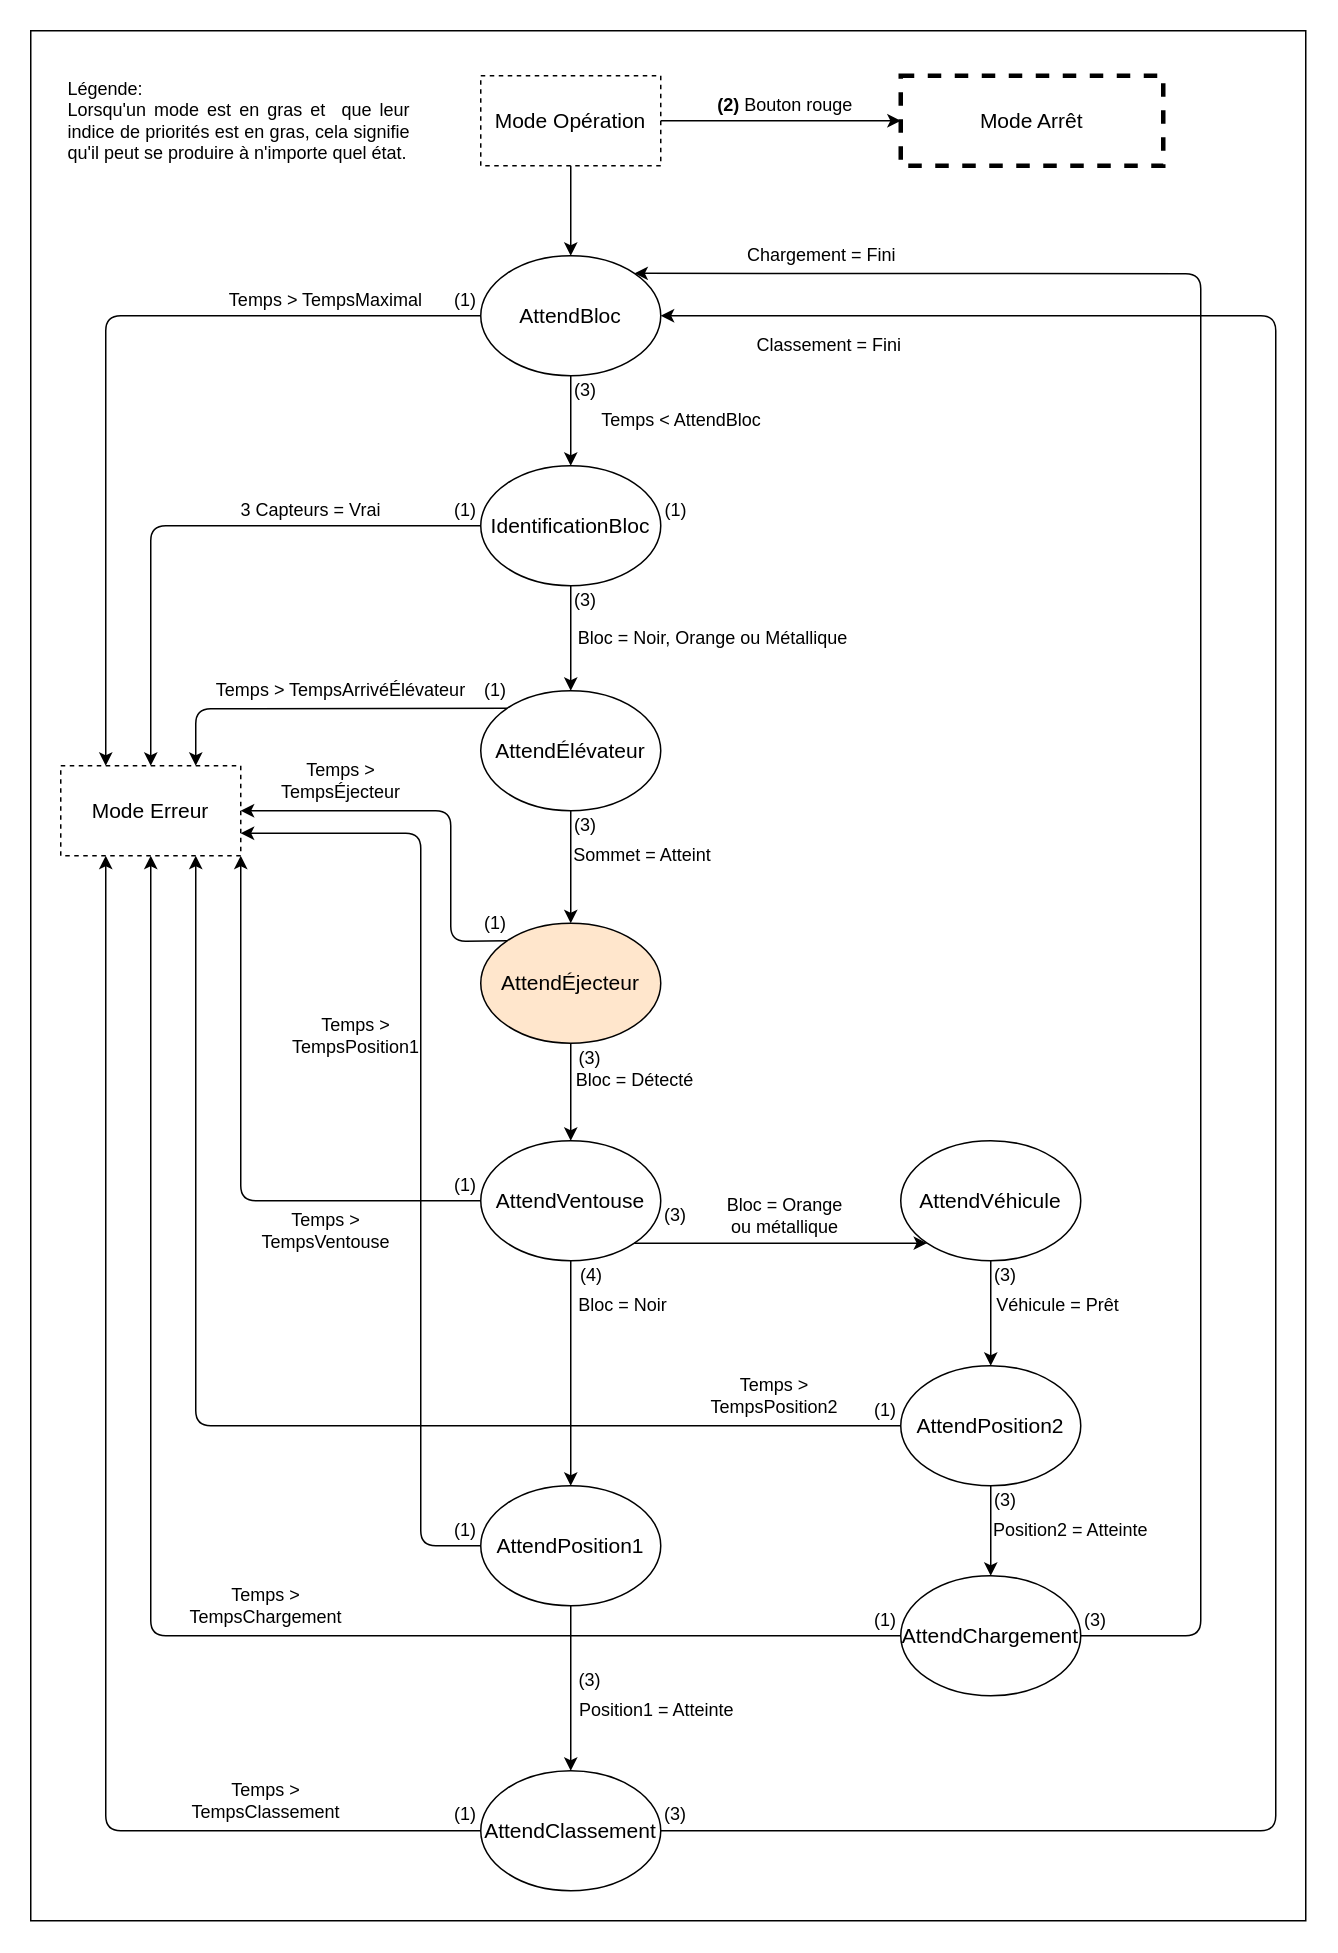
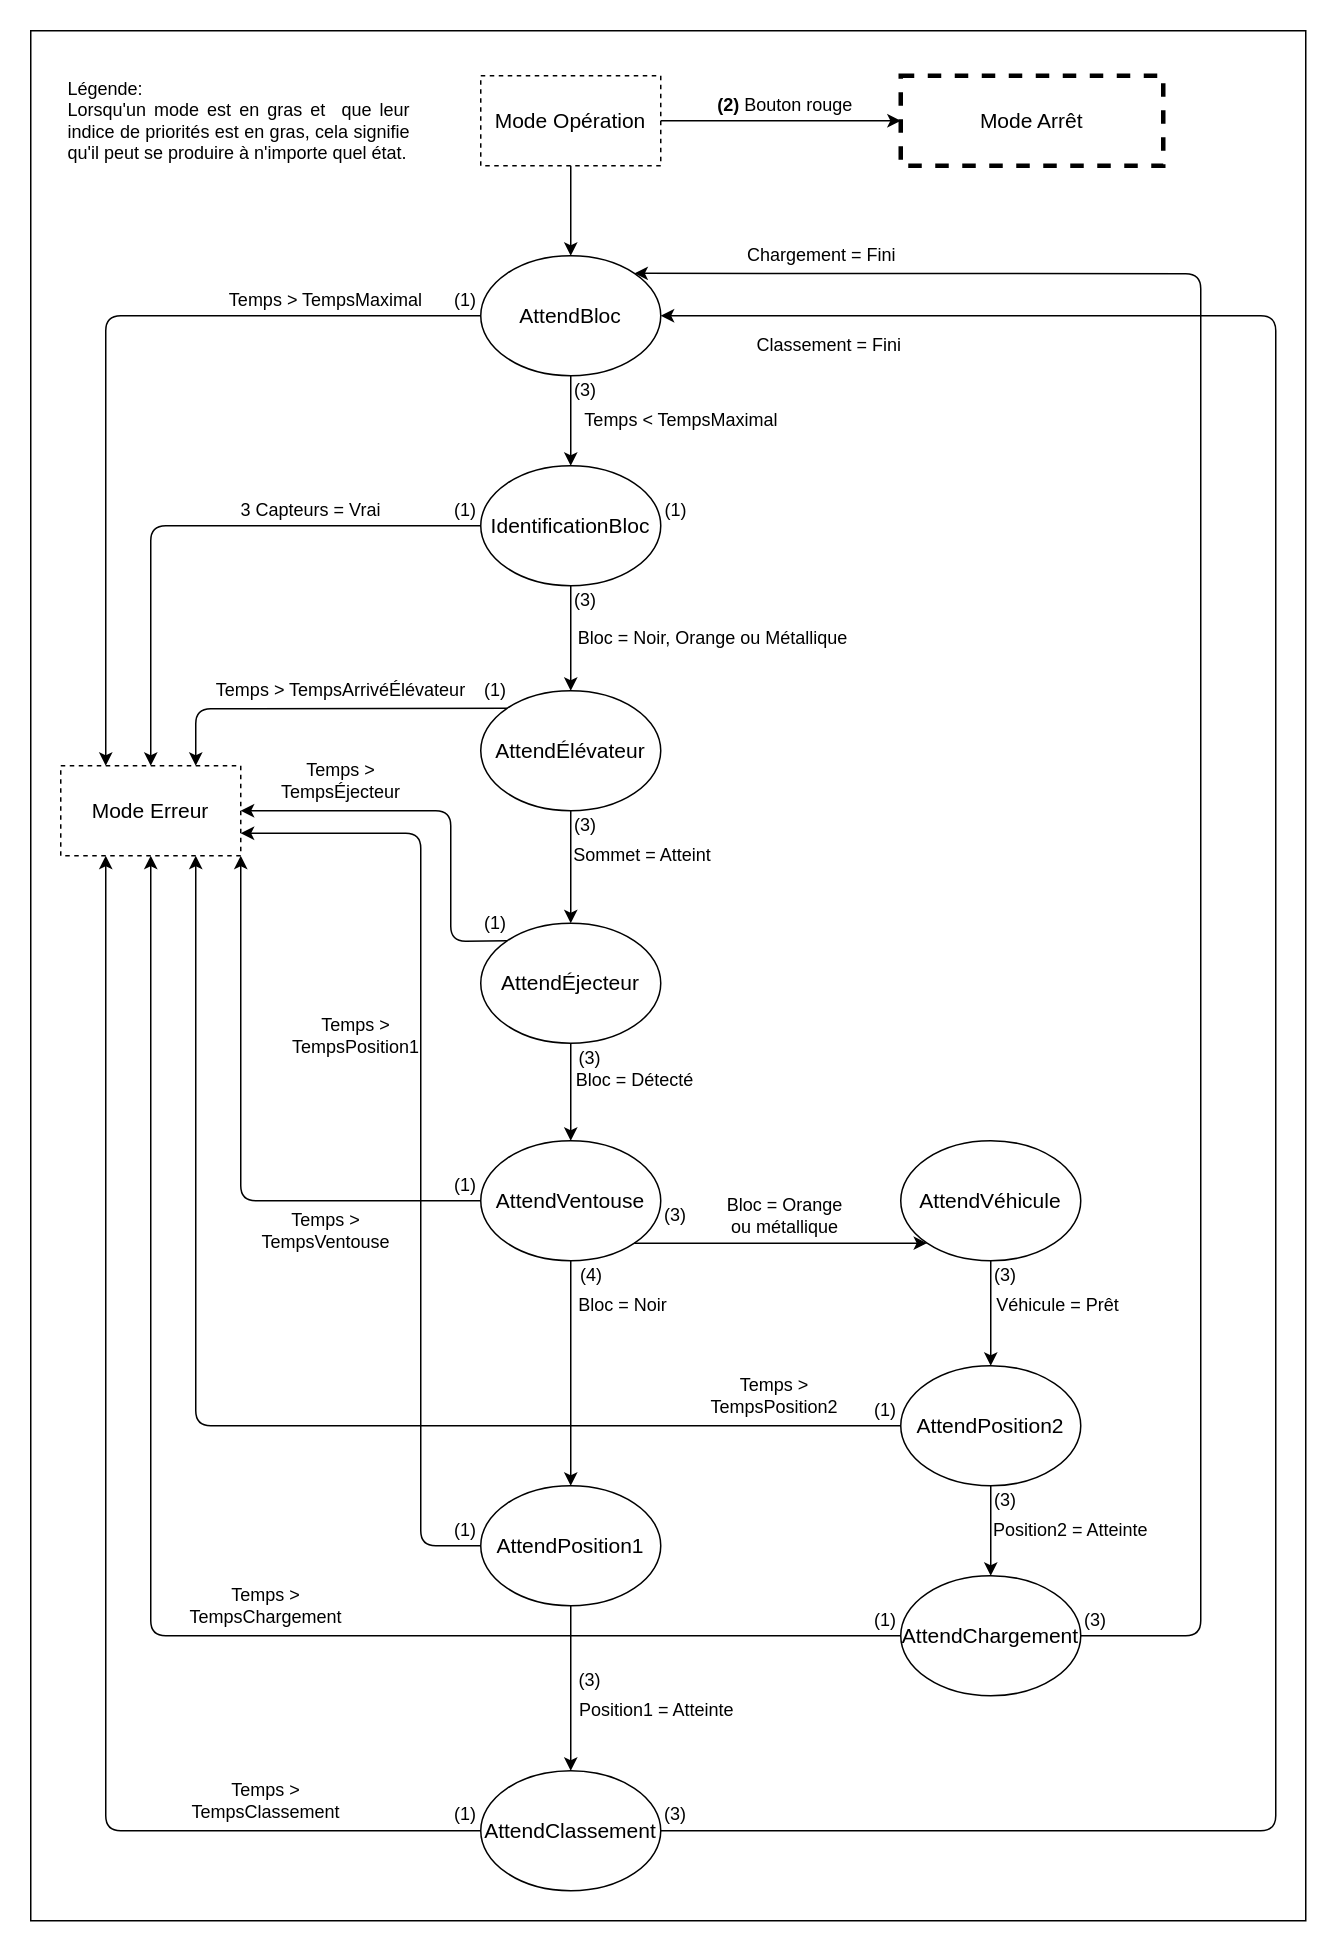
(682, 421) -> (682, 421)
(571, 983) -> (571, 983)
